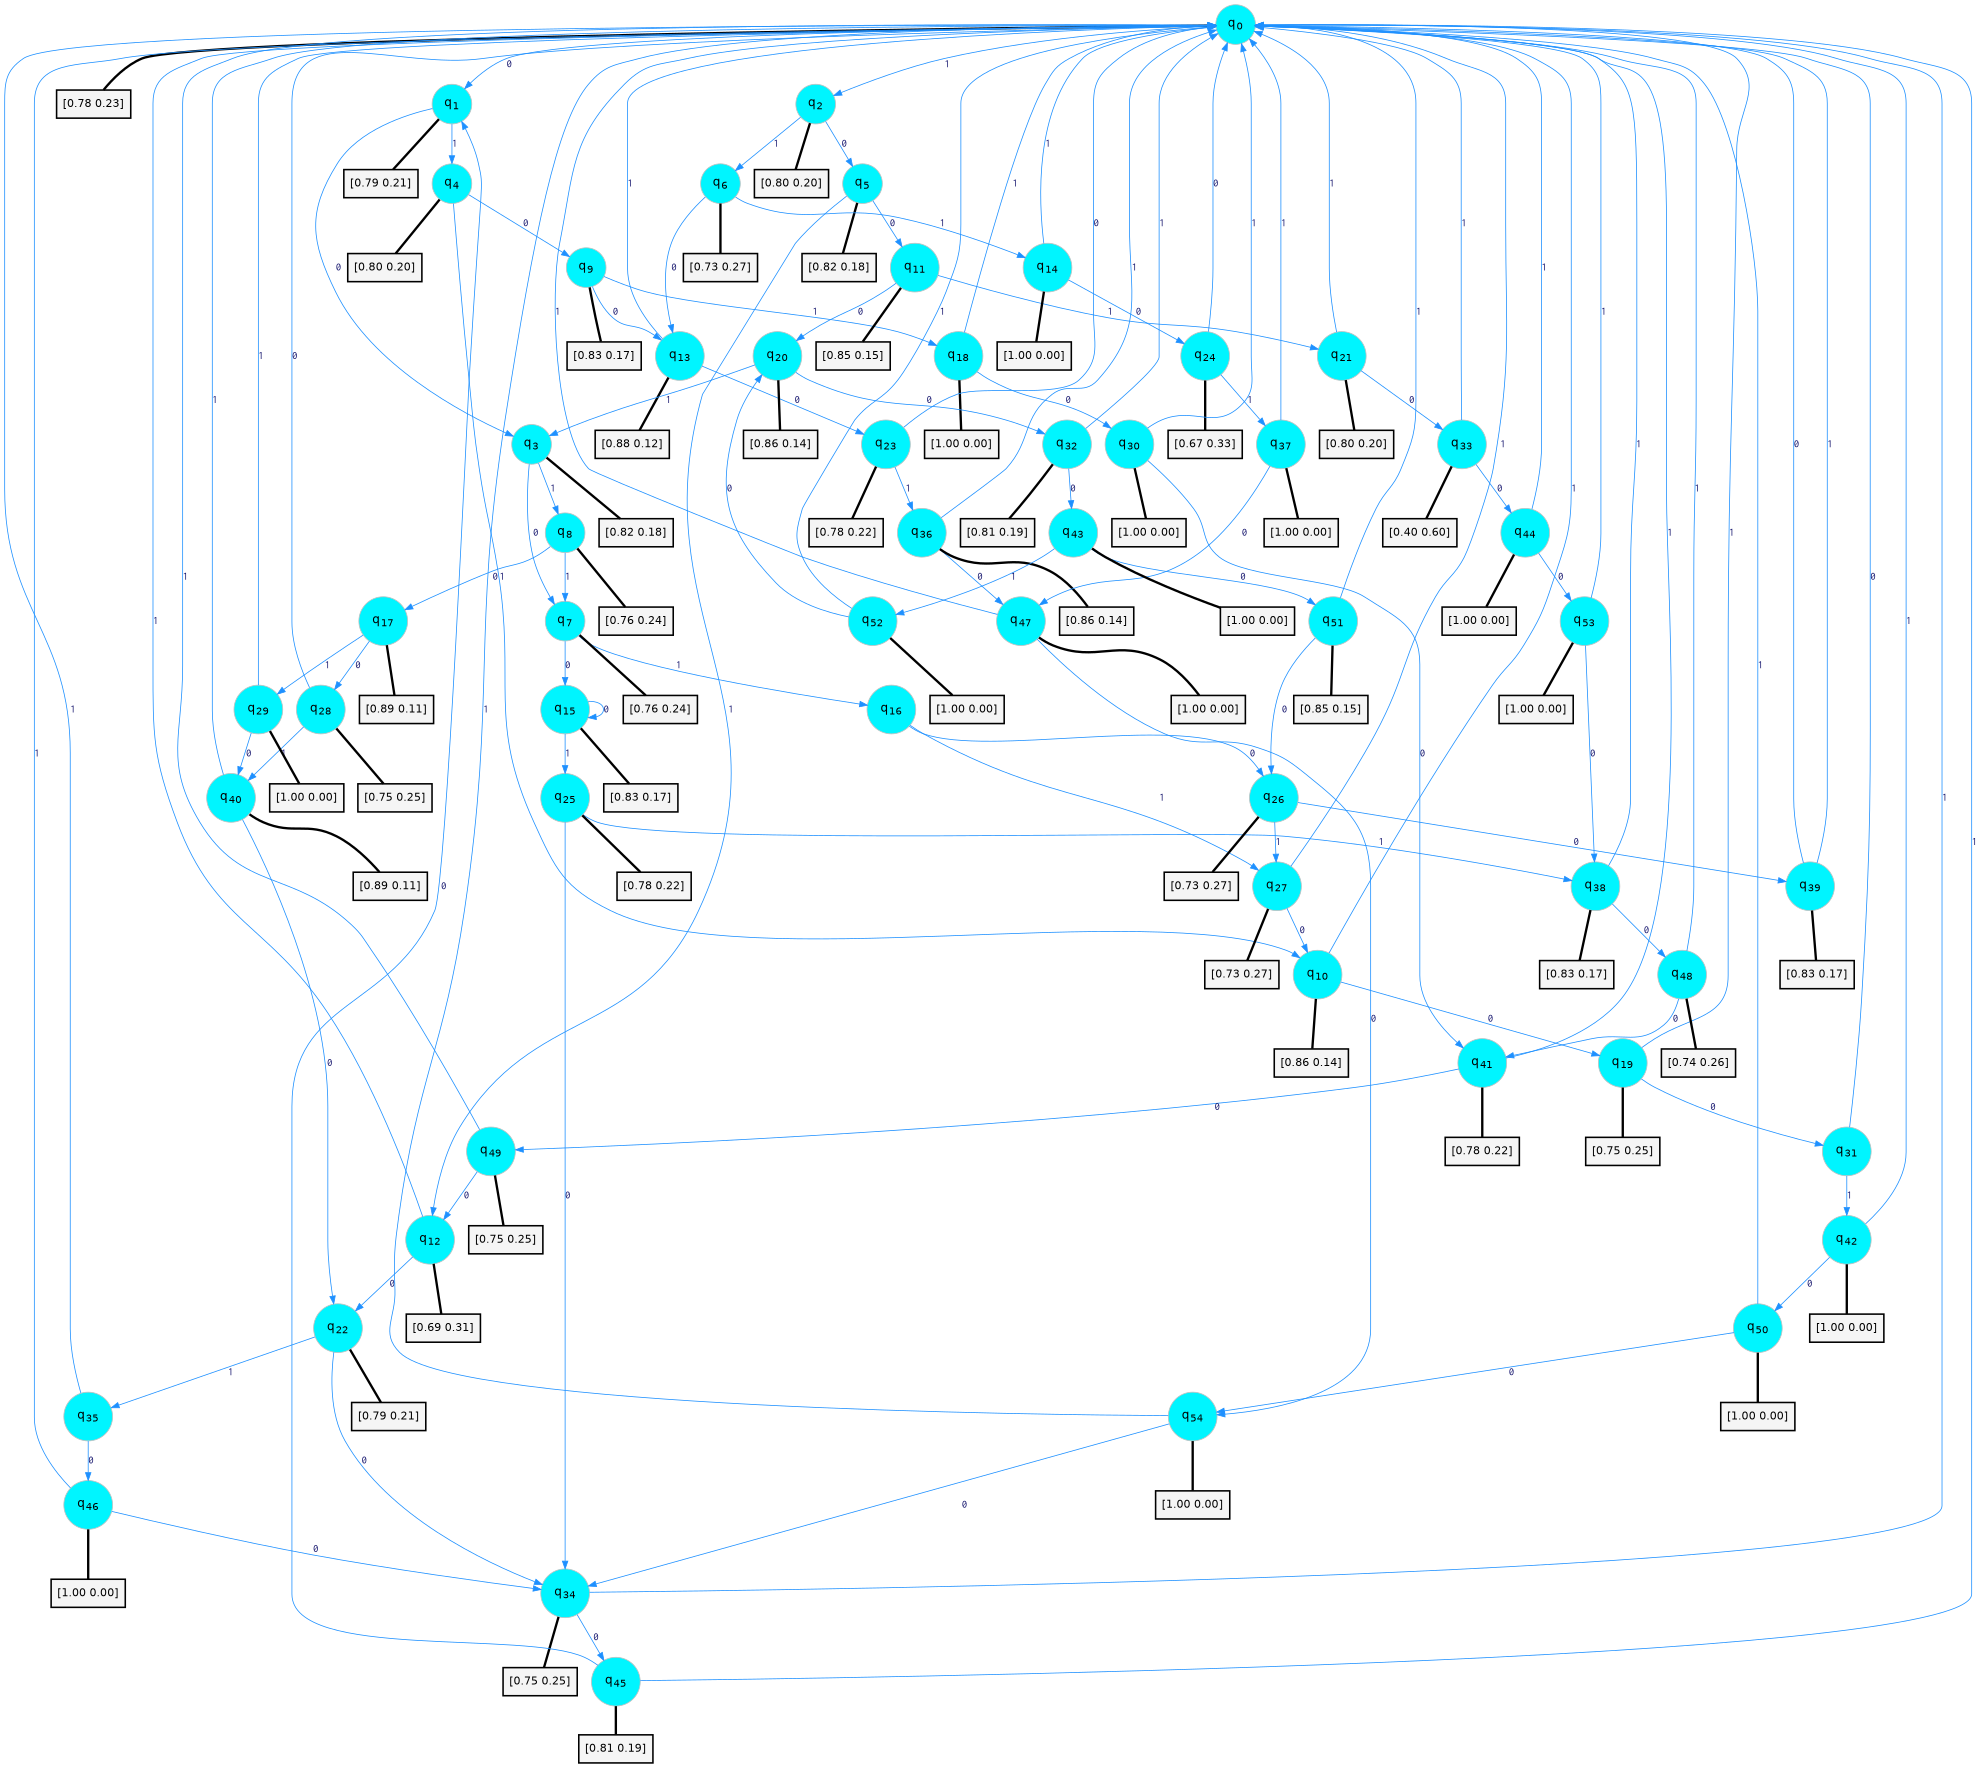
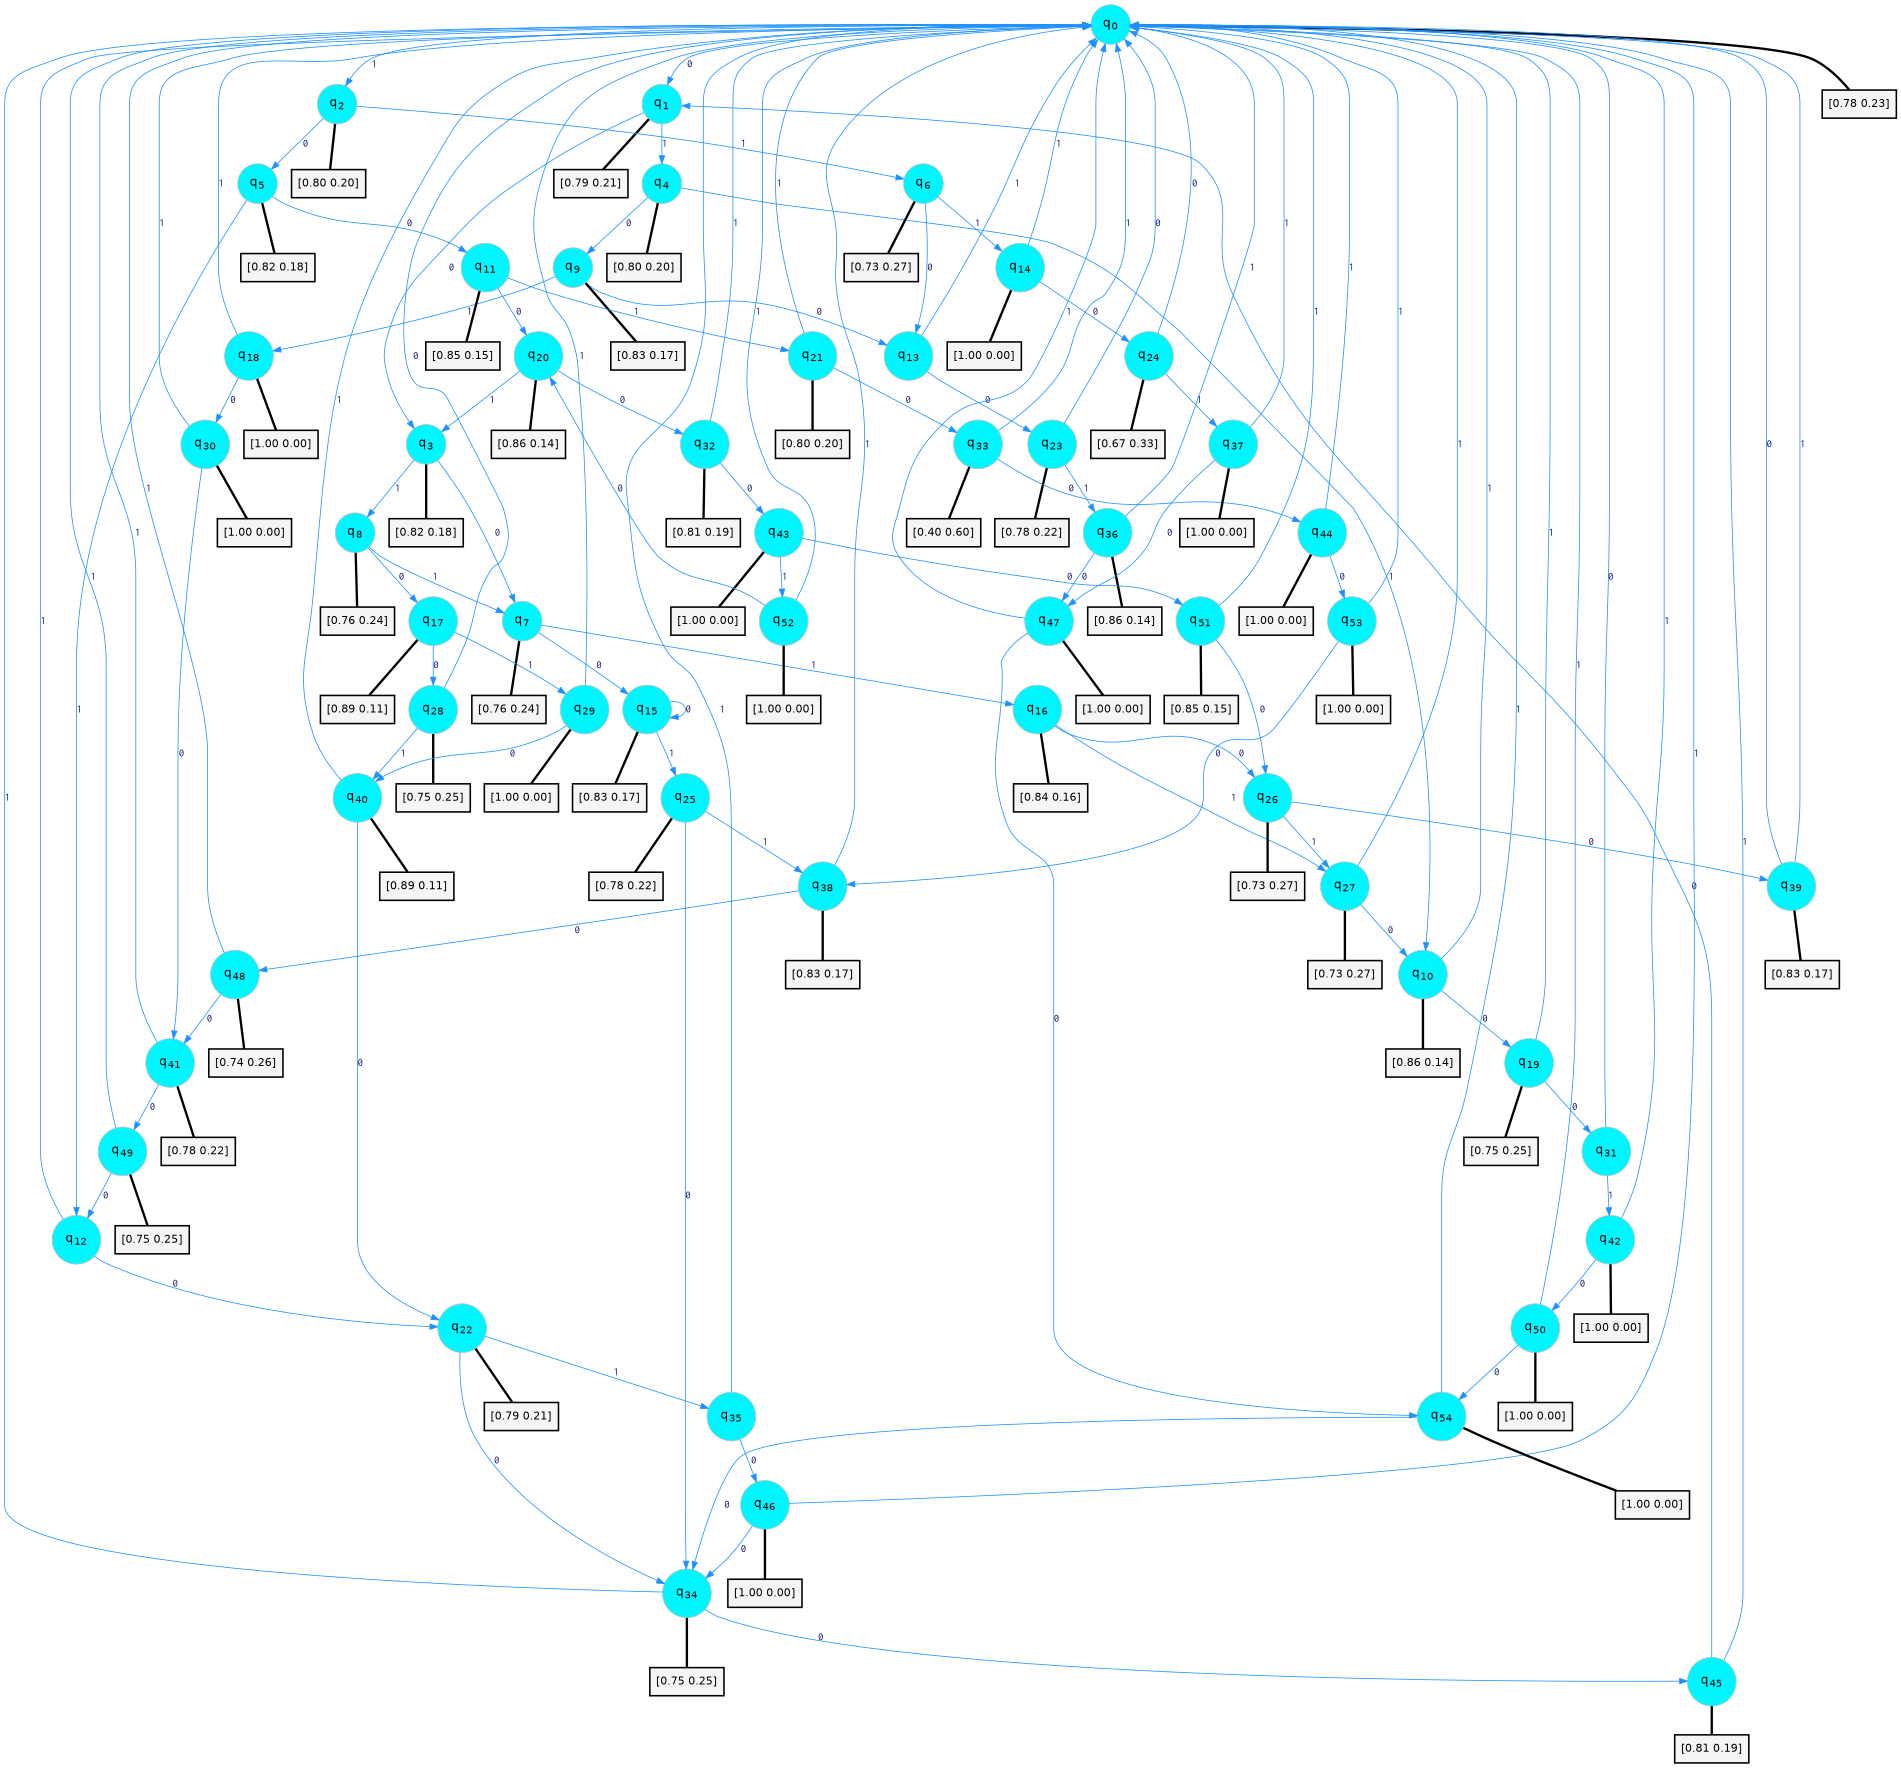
(632, 444) -> none
none -> (1051, 798)
(443, 1328) -> none
